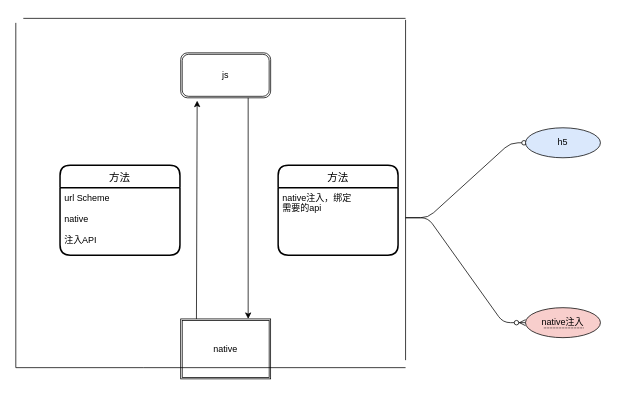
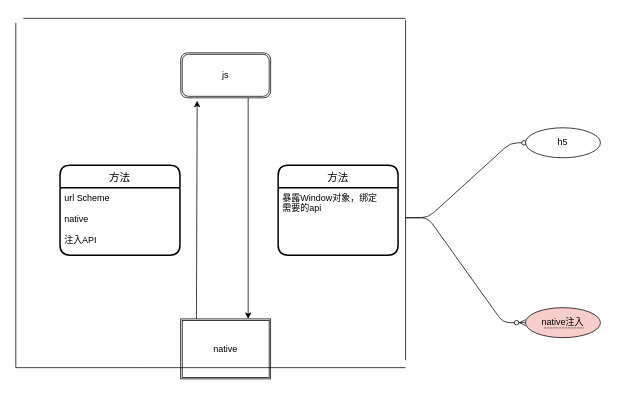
(563, 143) -> (563, 143)
(318, 198) -> (327, 198)
